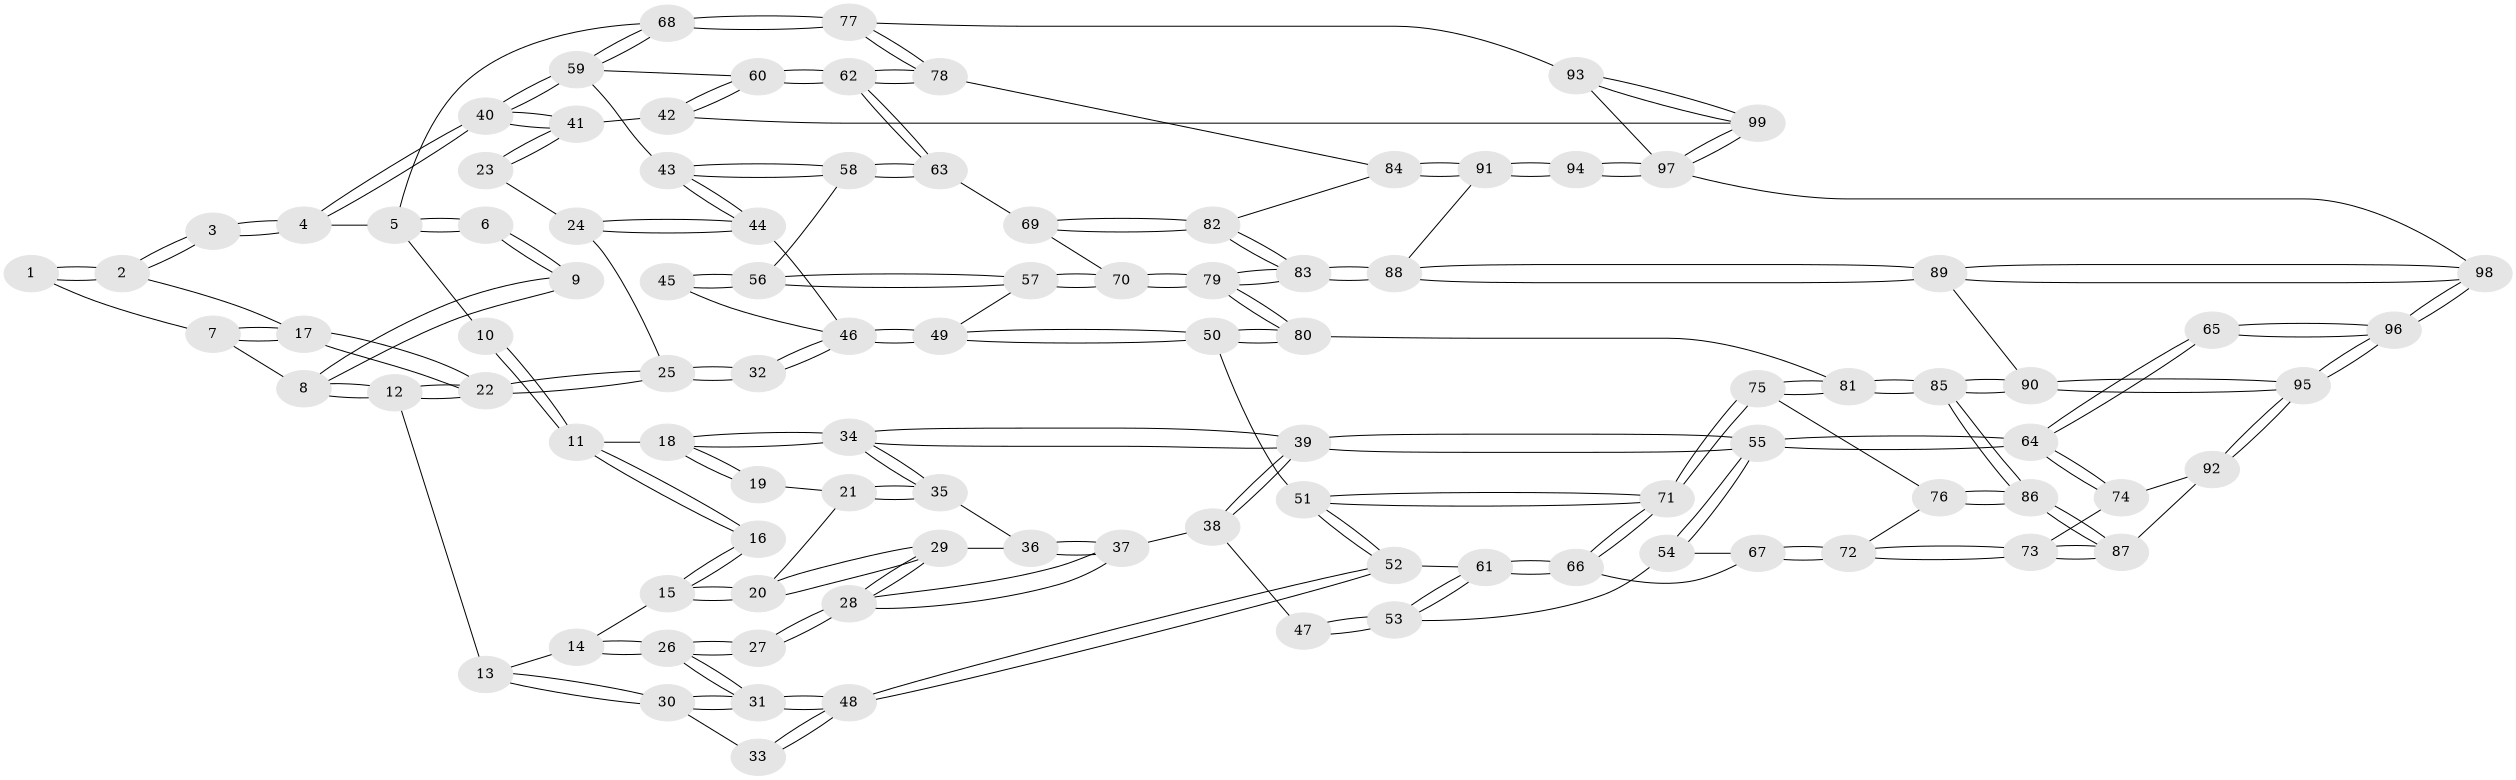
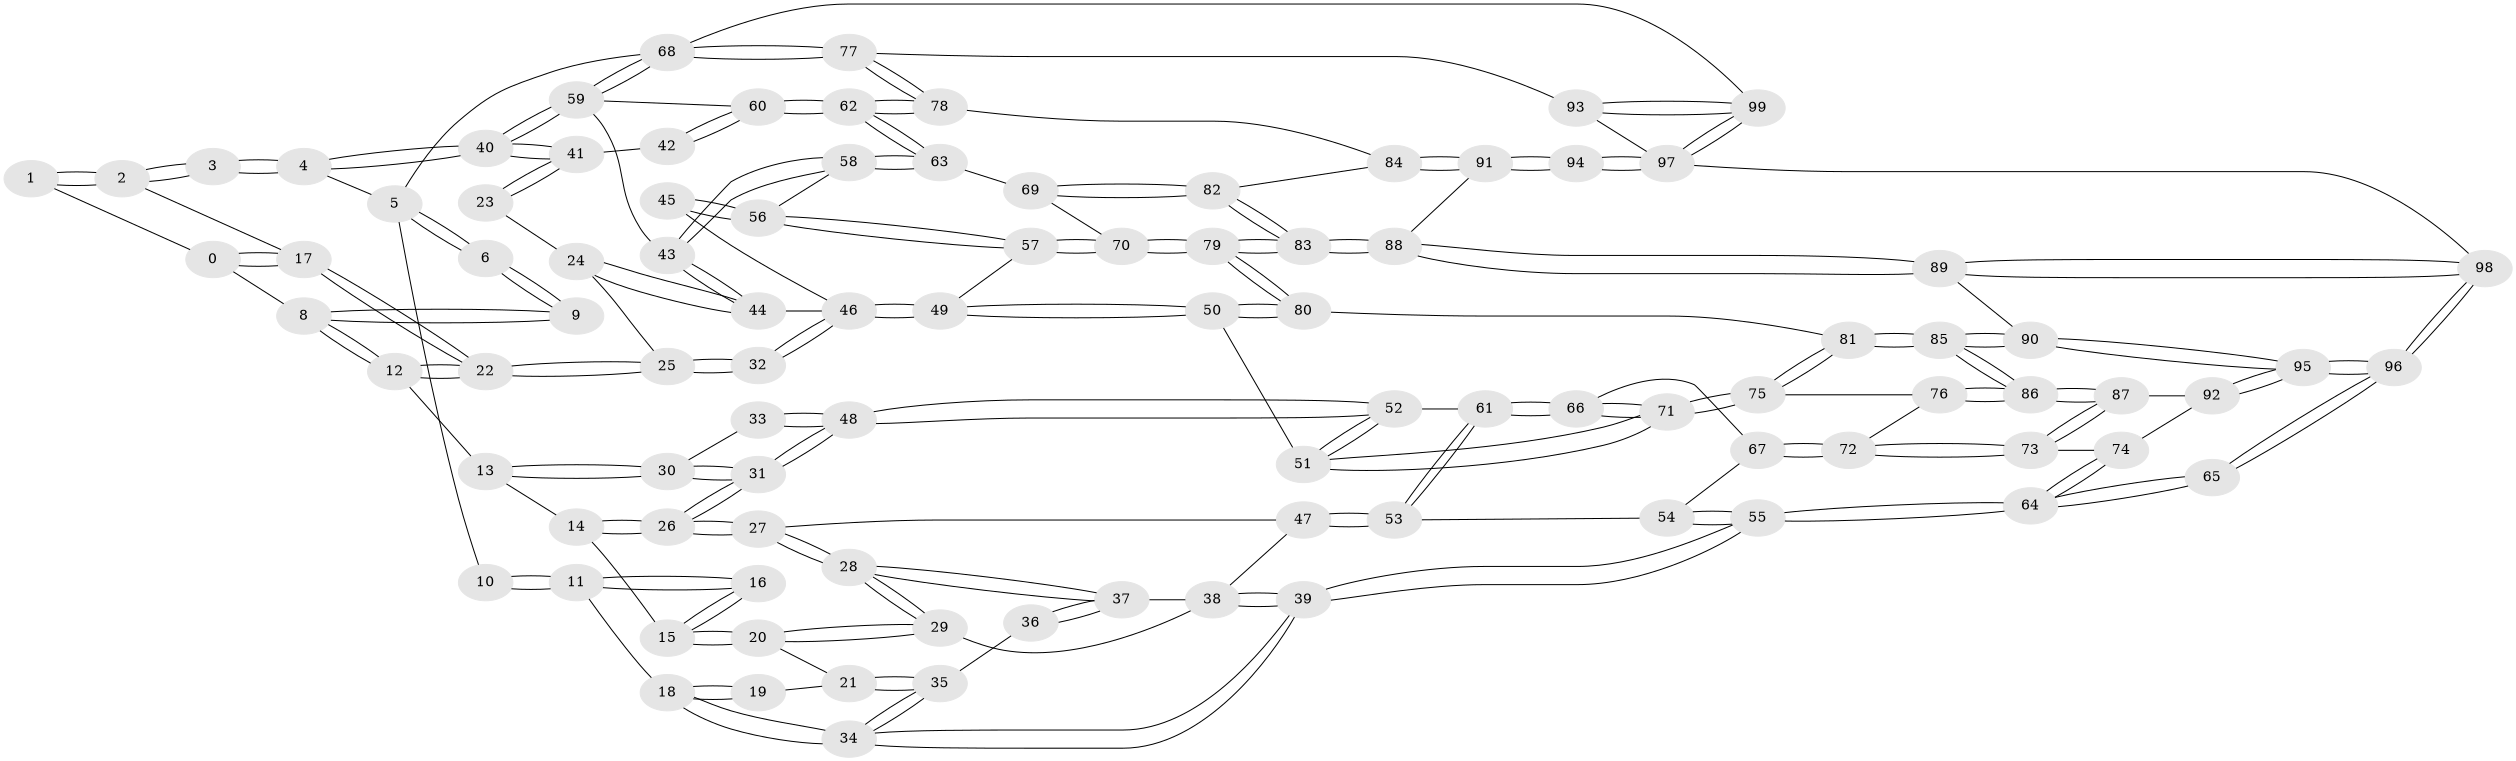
(1212, 123) -> (1227, 4)
(213, 334) -> (213, 259)
none -> (1031, 520)
(986, 548) -> (1079, 648)
